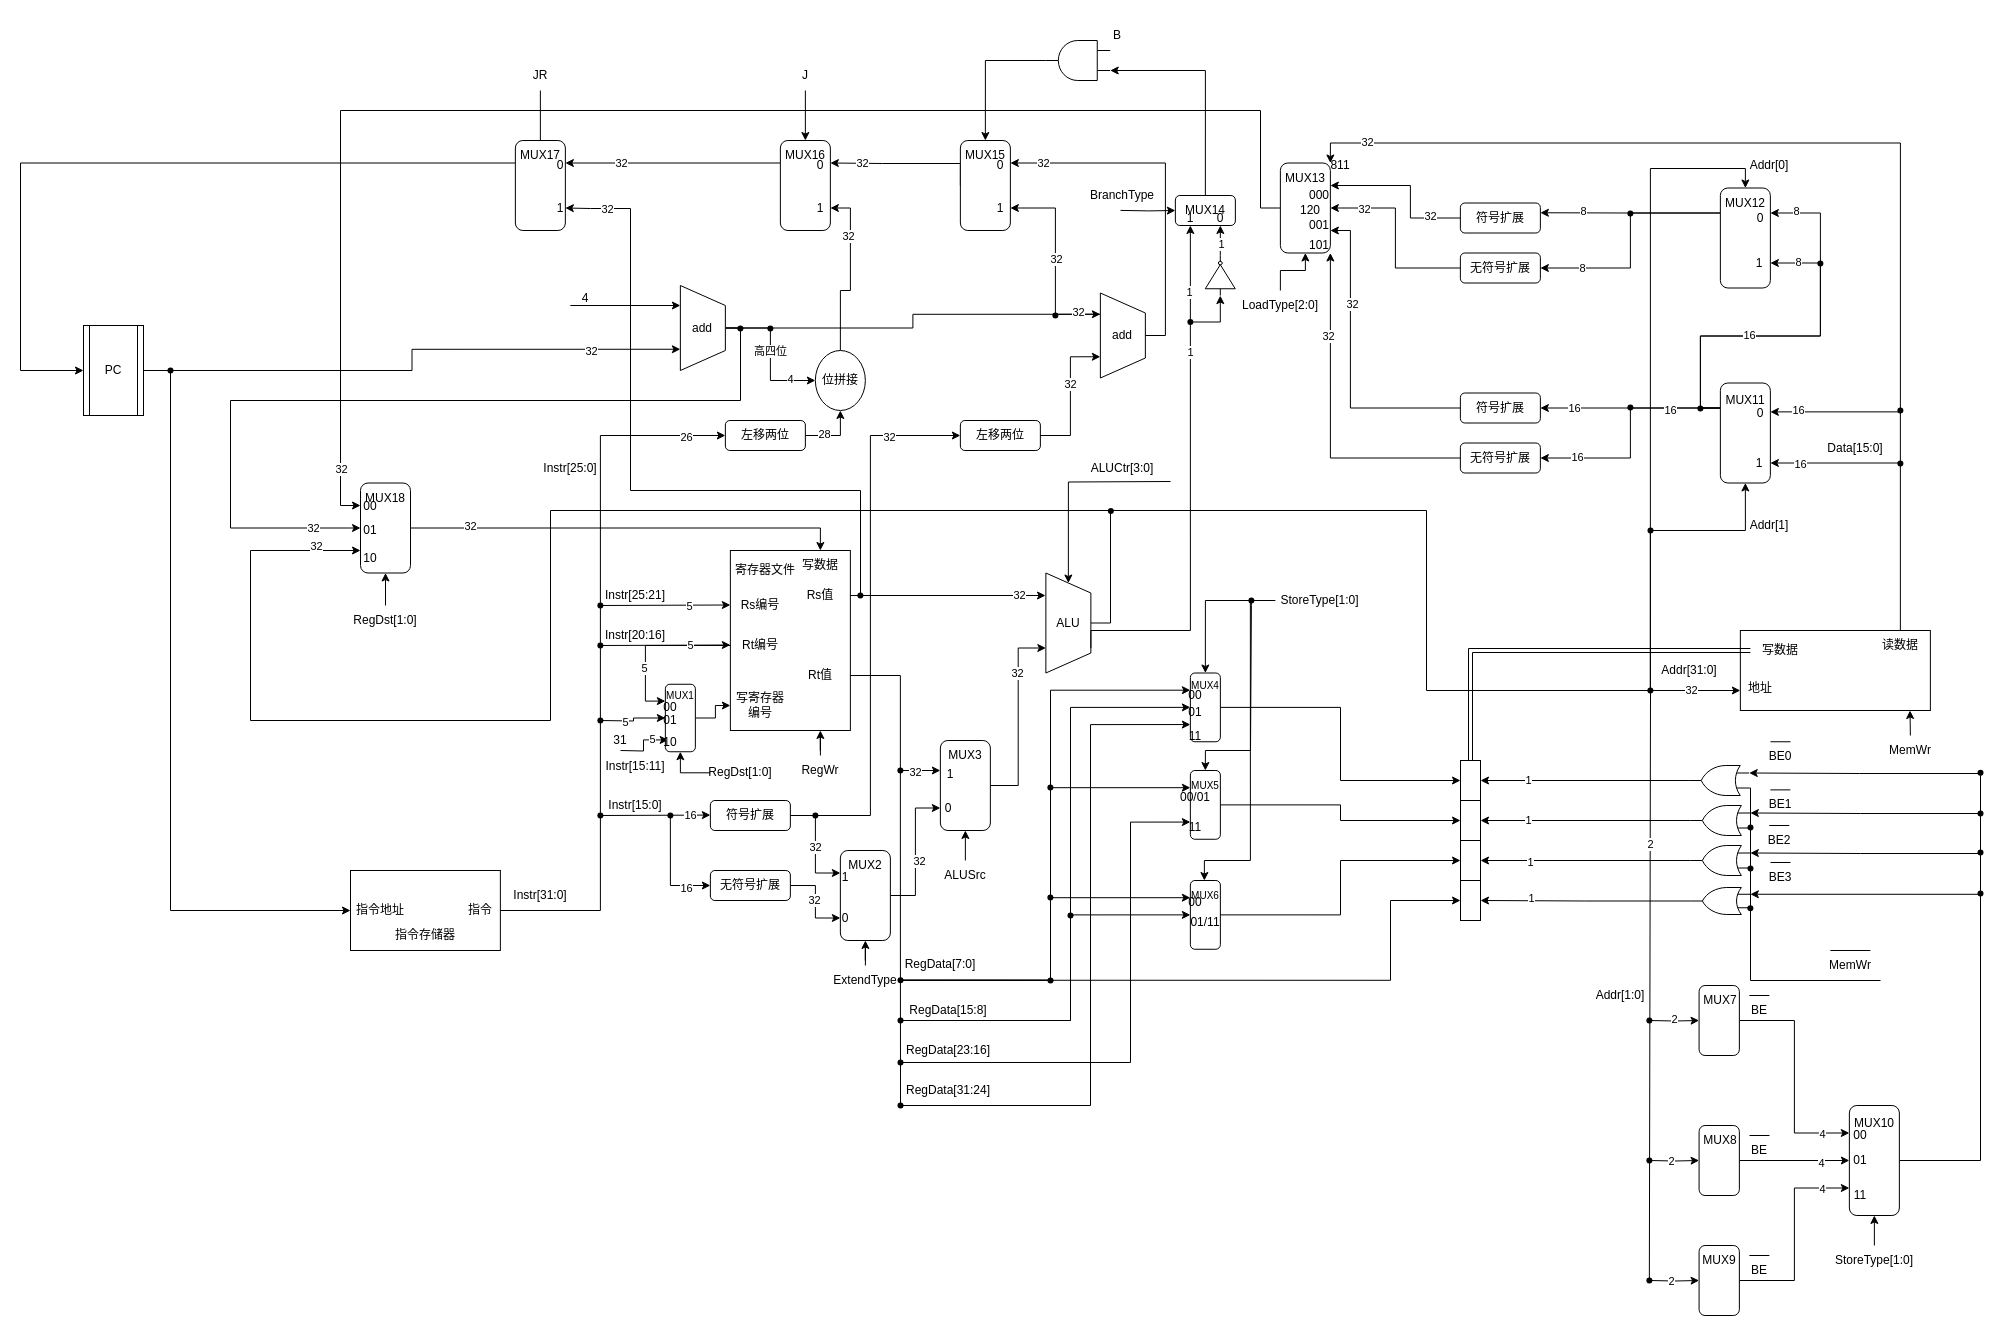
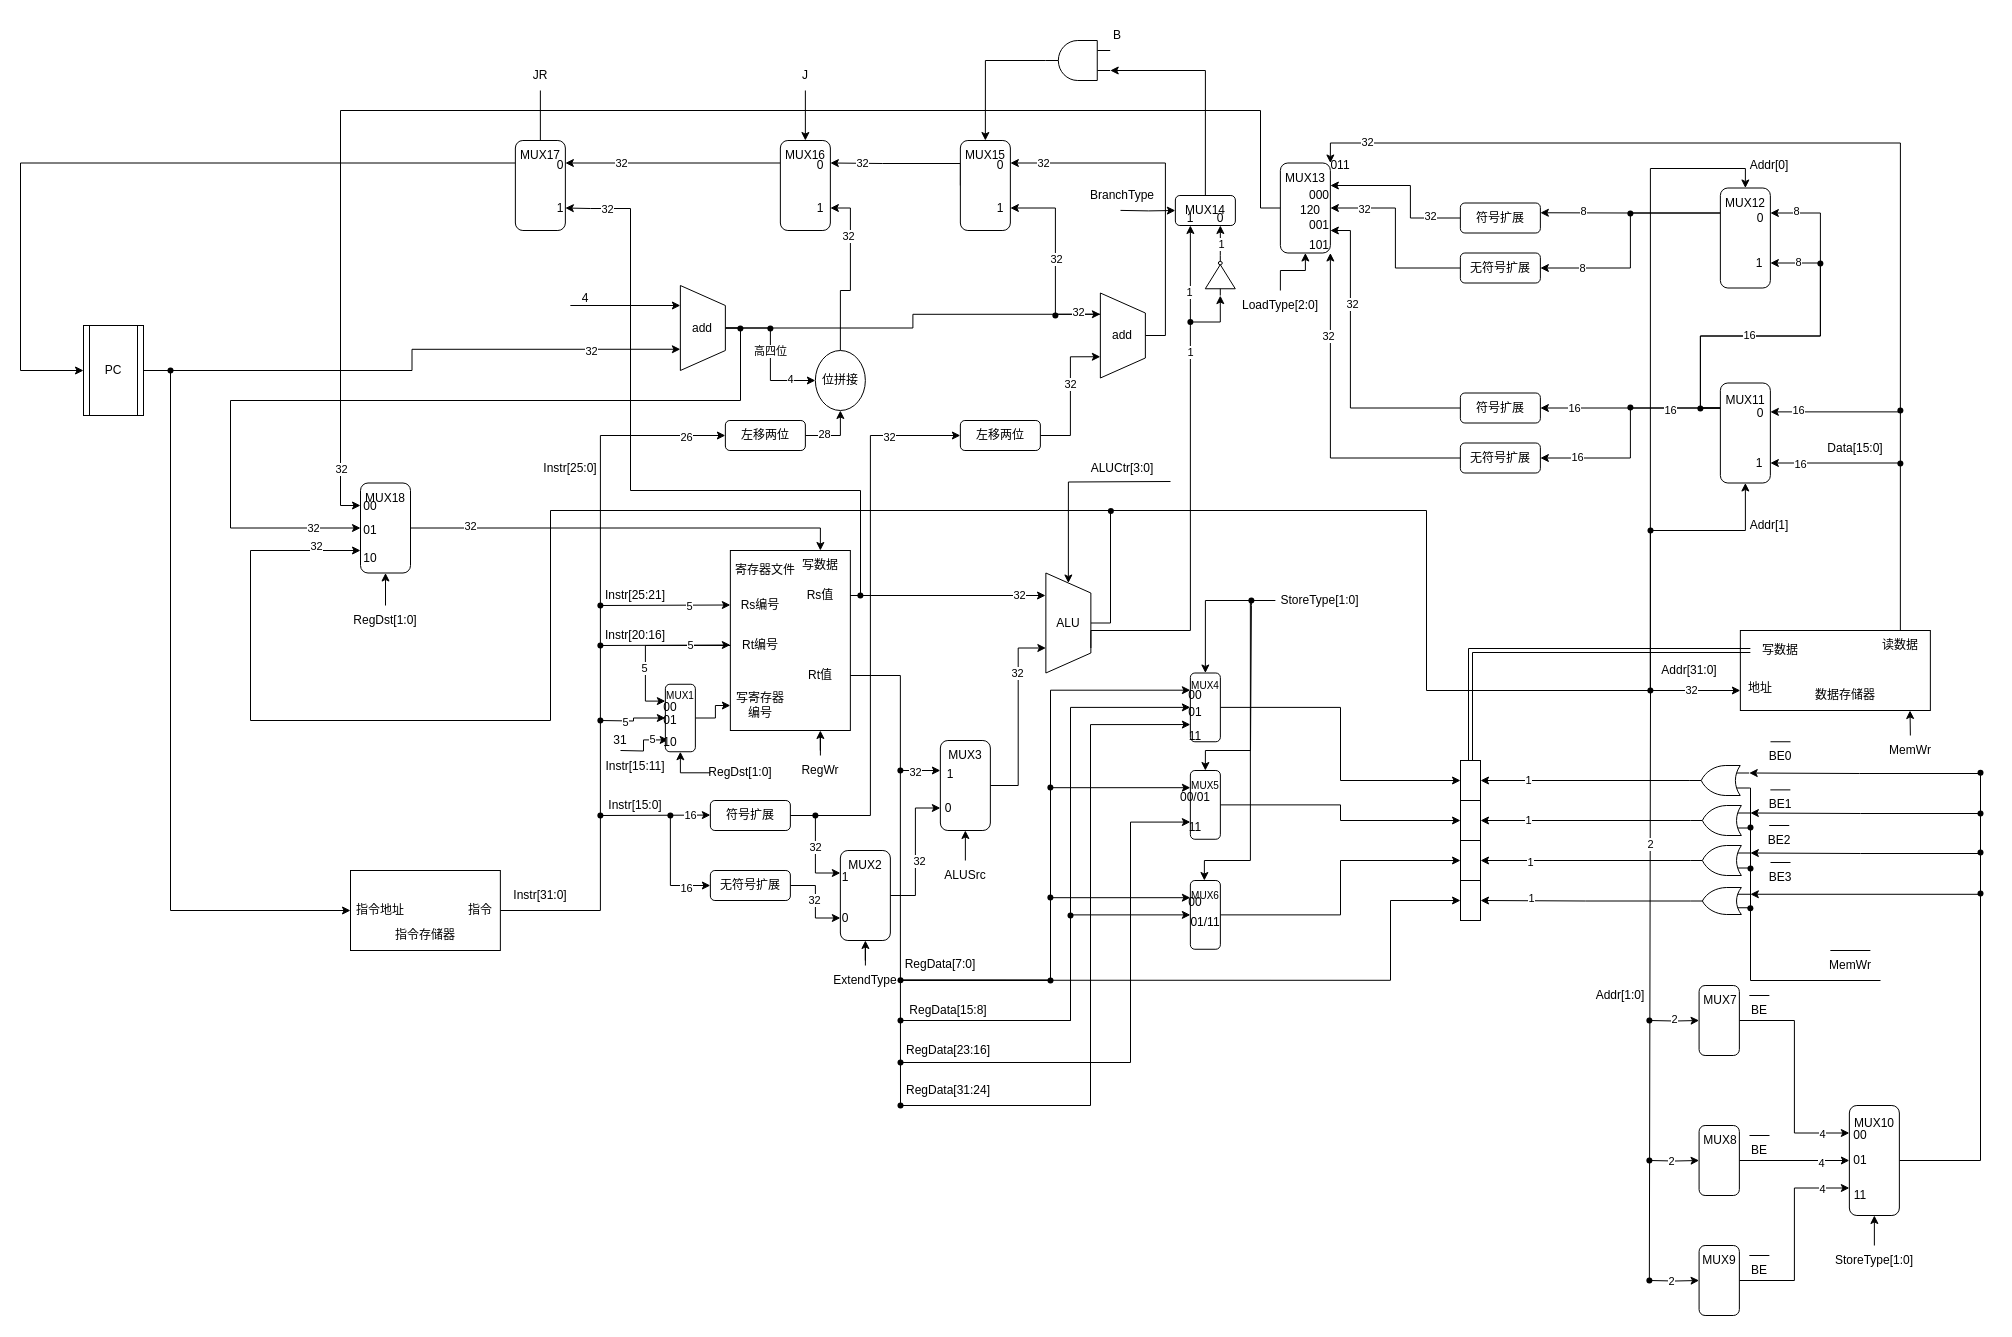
(1341, 166) -> (1341, 166)
none -> (1845, 696)
